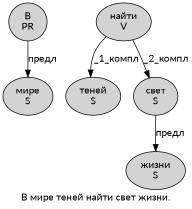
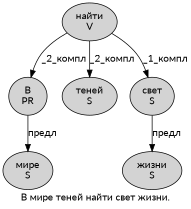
none -> (46, 48)
(117, 59) -> (112, 59)
(166, 59) -> (166, 59)
